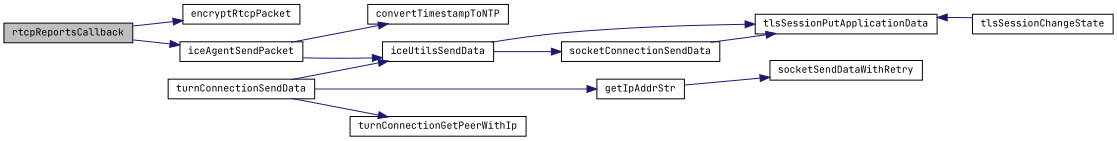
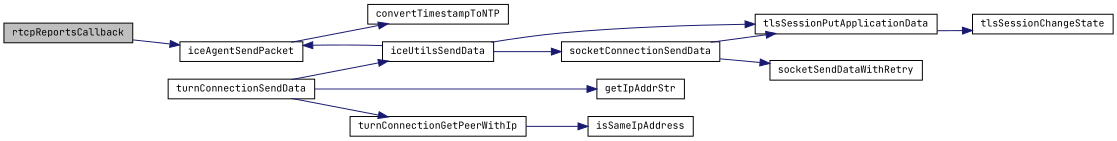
(241, 14) -> none
(960, 18) -> (950, 31)
(338, 58) -> (348, 45)
(722, 82) -> (740, 61)
none -> (641, 126)
